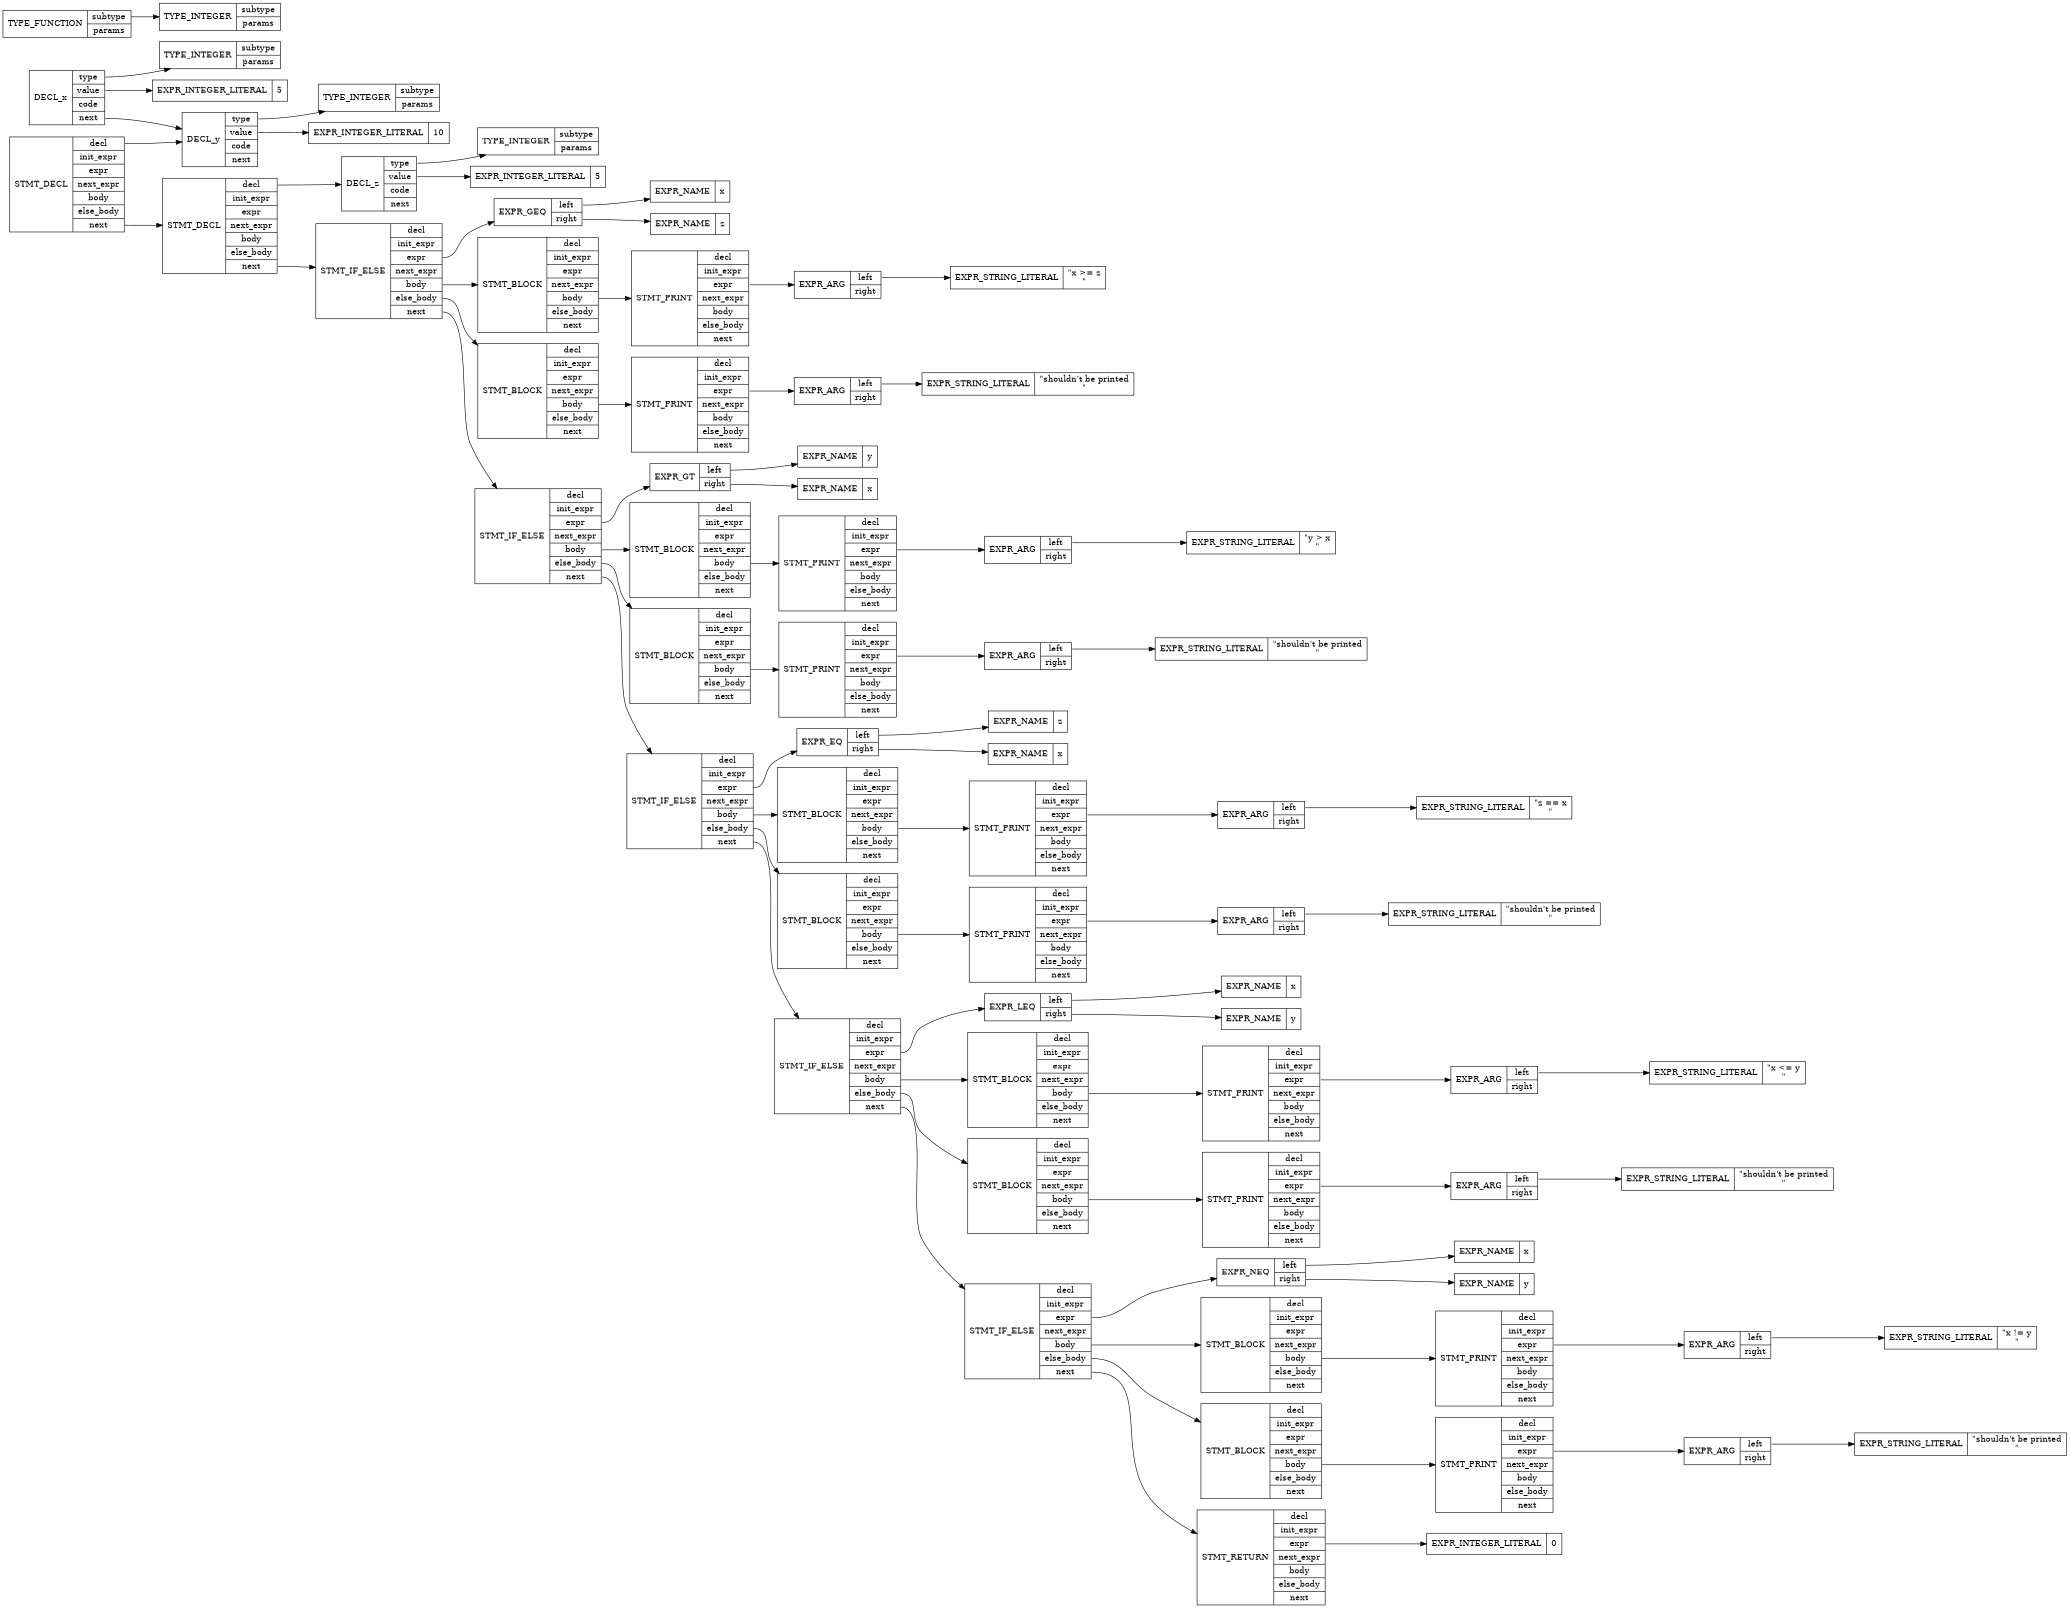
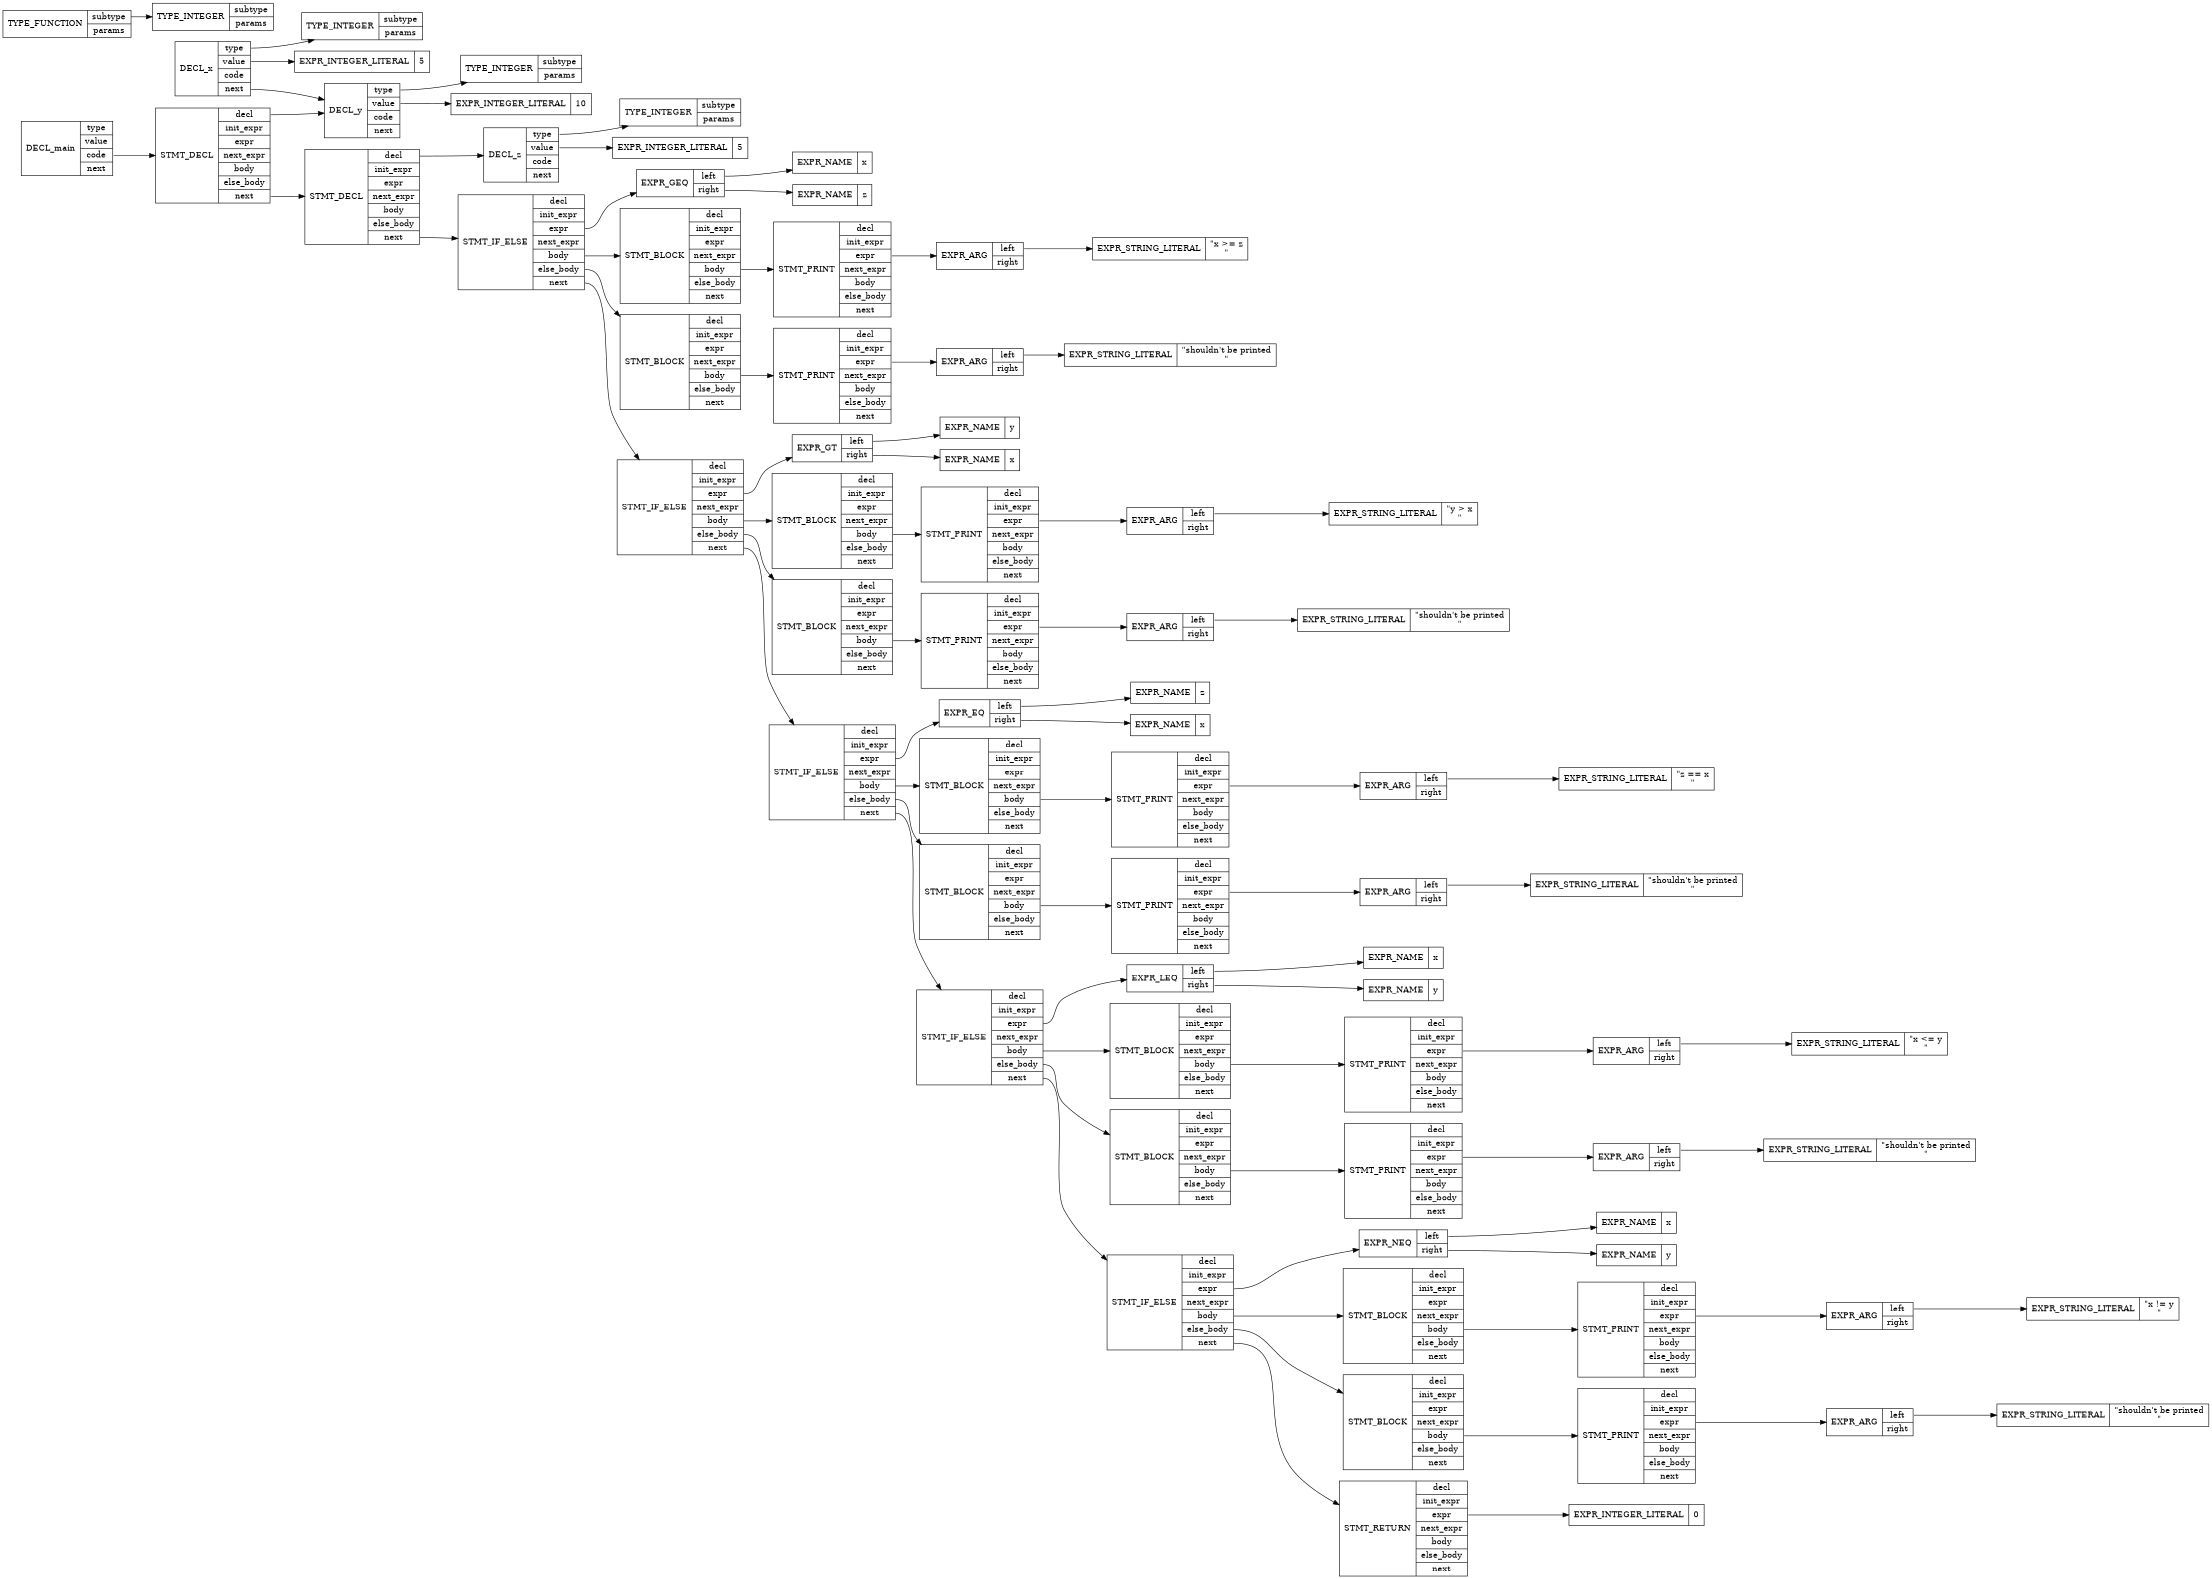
none -> (67, 148)
